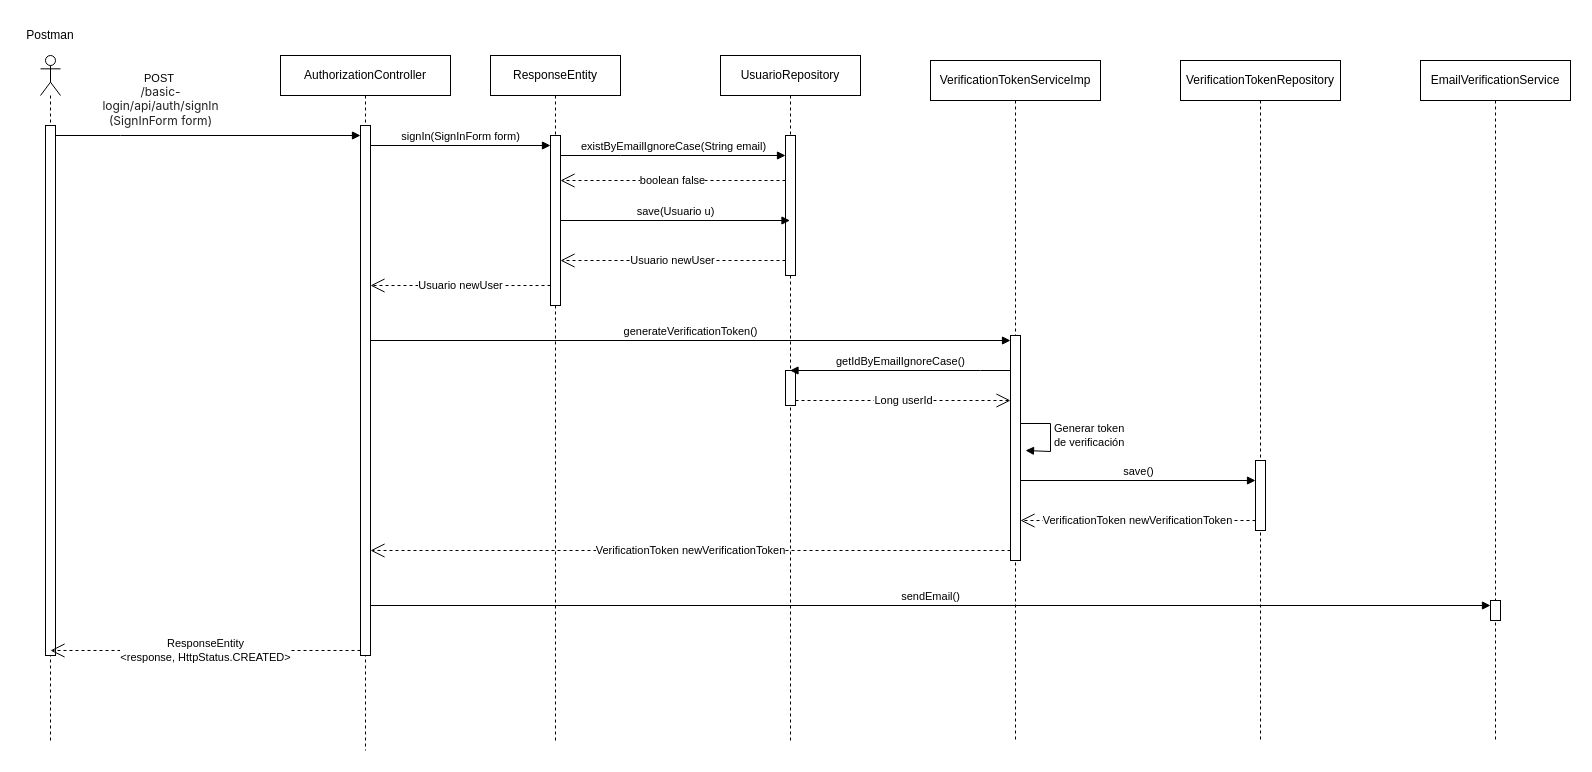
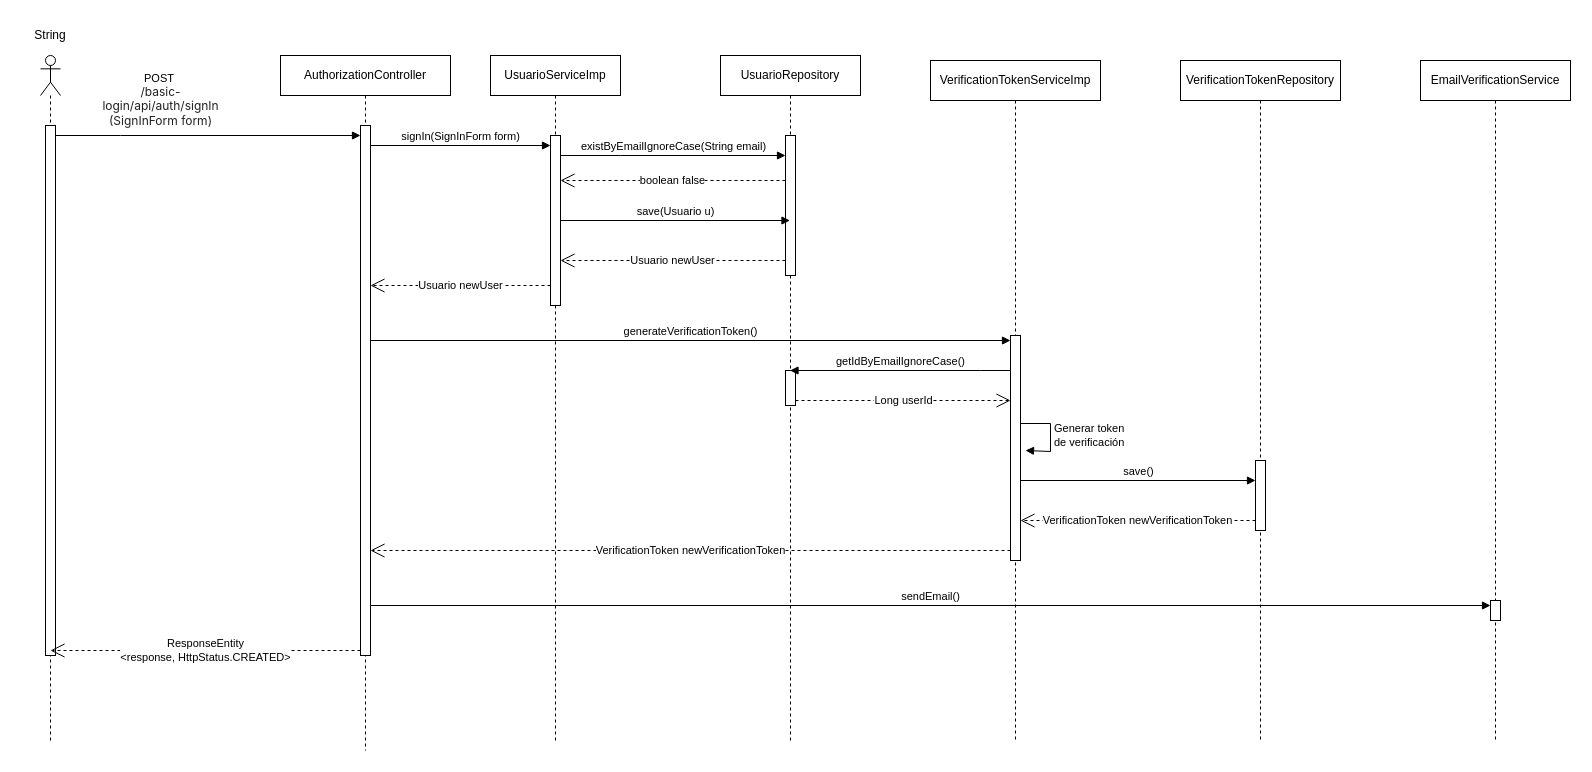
(51, 36) -> (51, 36)
(556, 76) -> (556, 76)
